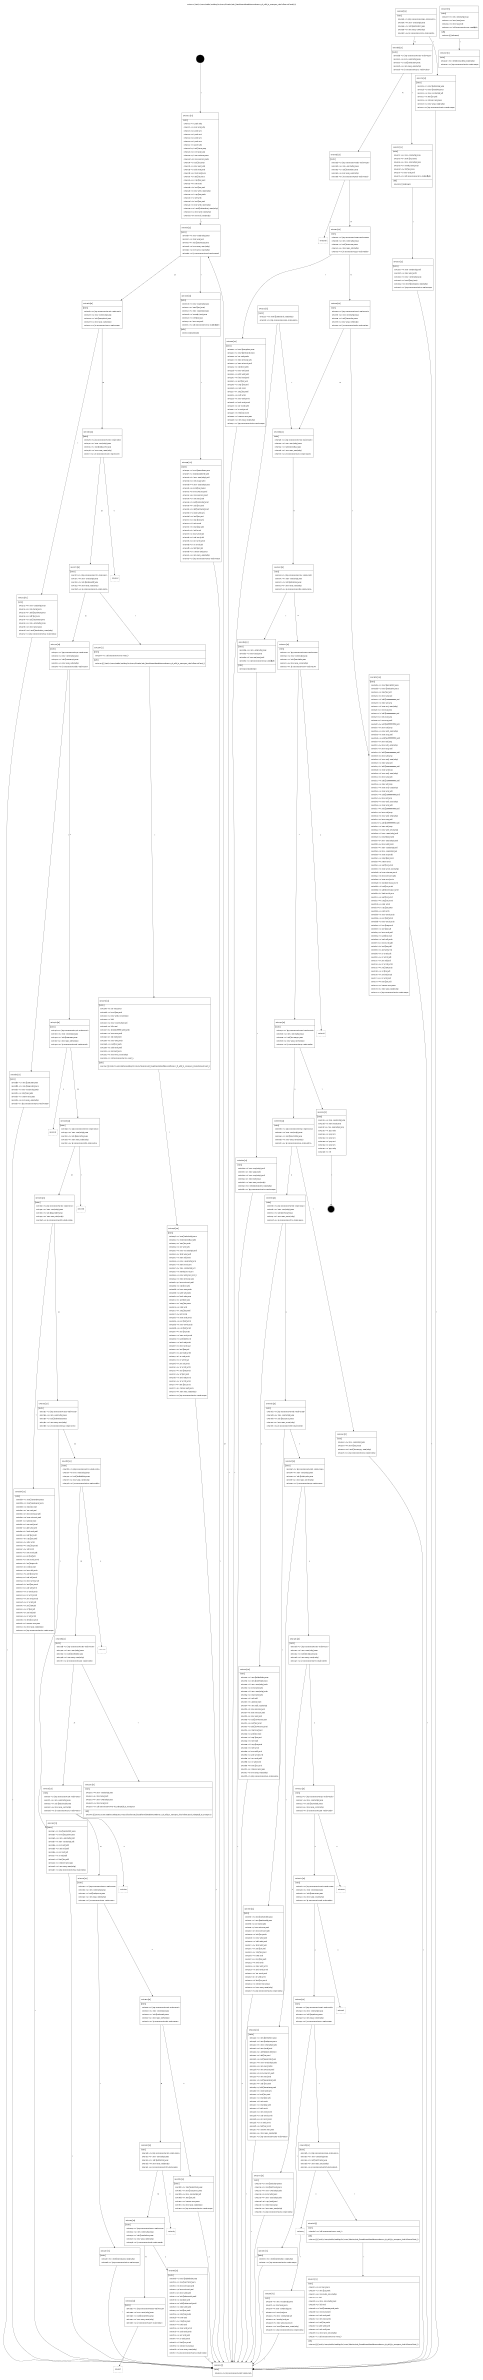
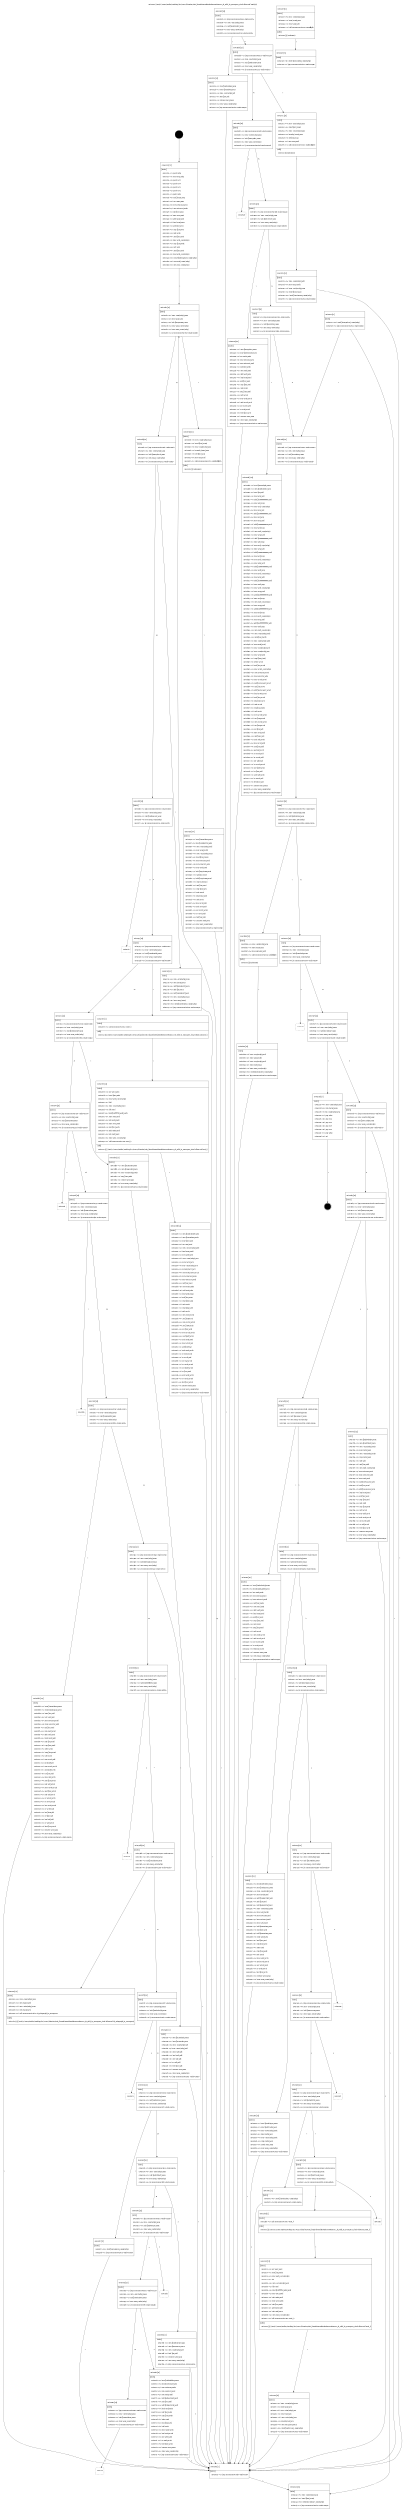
(423, 1983) -> (268, 2483)
(298, 2263) -> (301, 2361)
